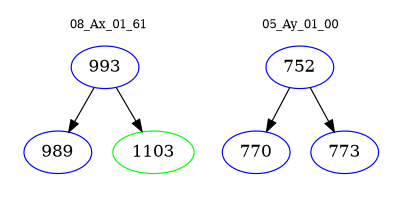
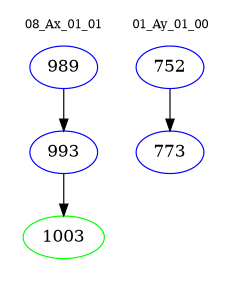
(109, 25) -> (64, 25)
(300, 25) -> (171, 25)
(84, 105) -> (64, 104)
(153, 152) -> (64, 237)
(256, 152) -> none
